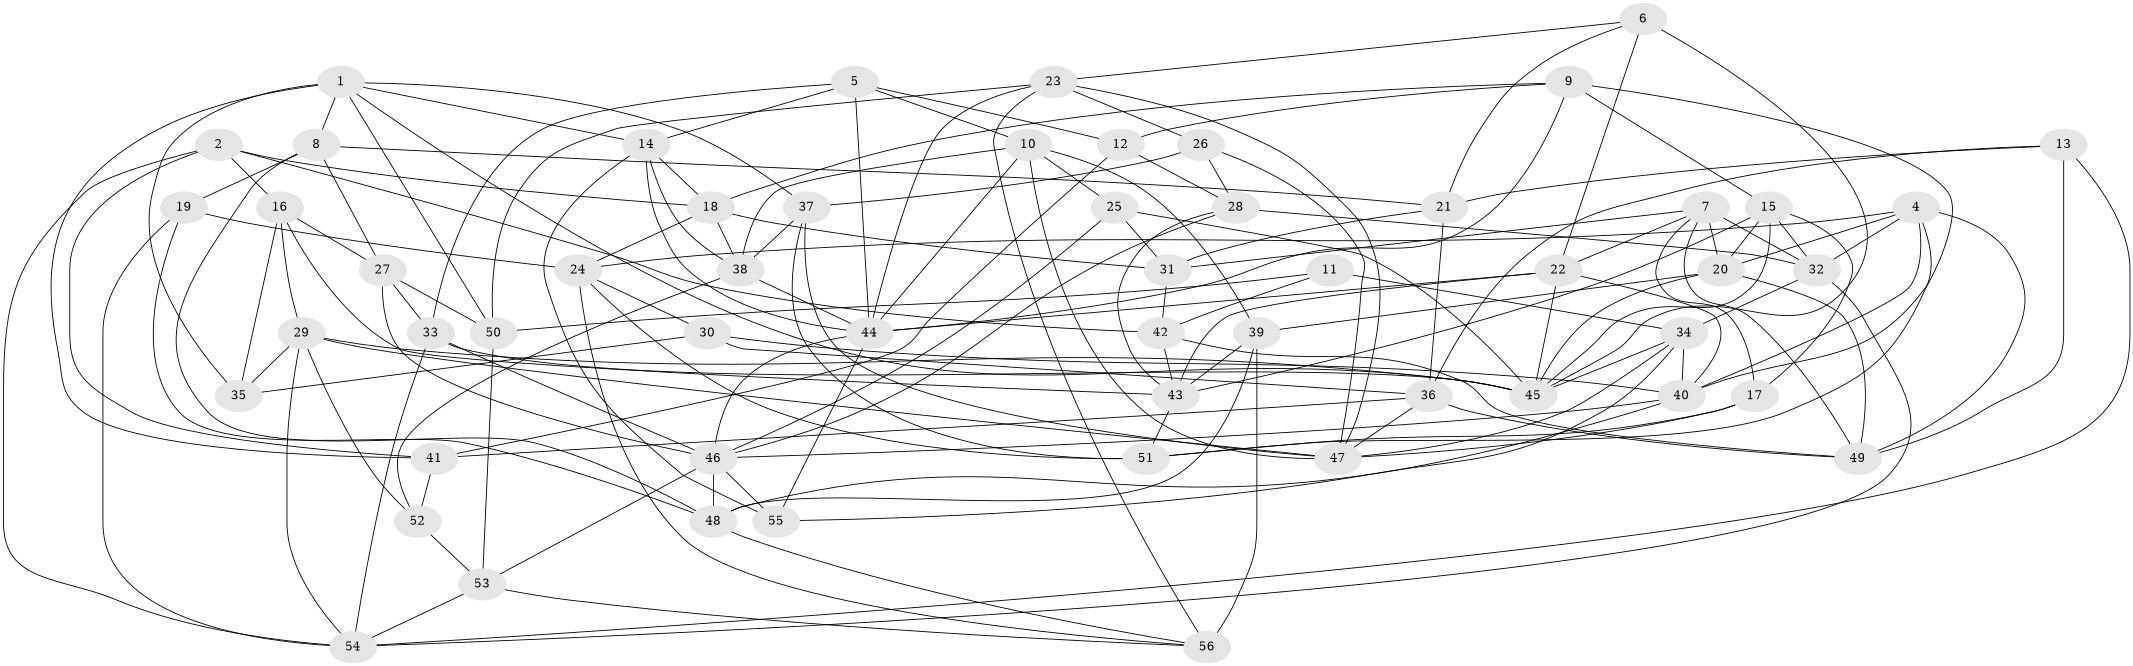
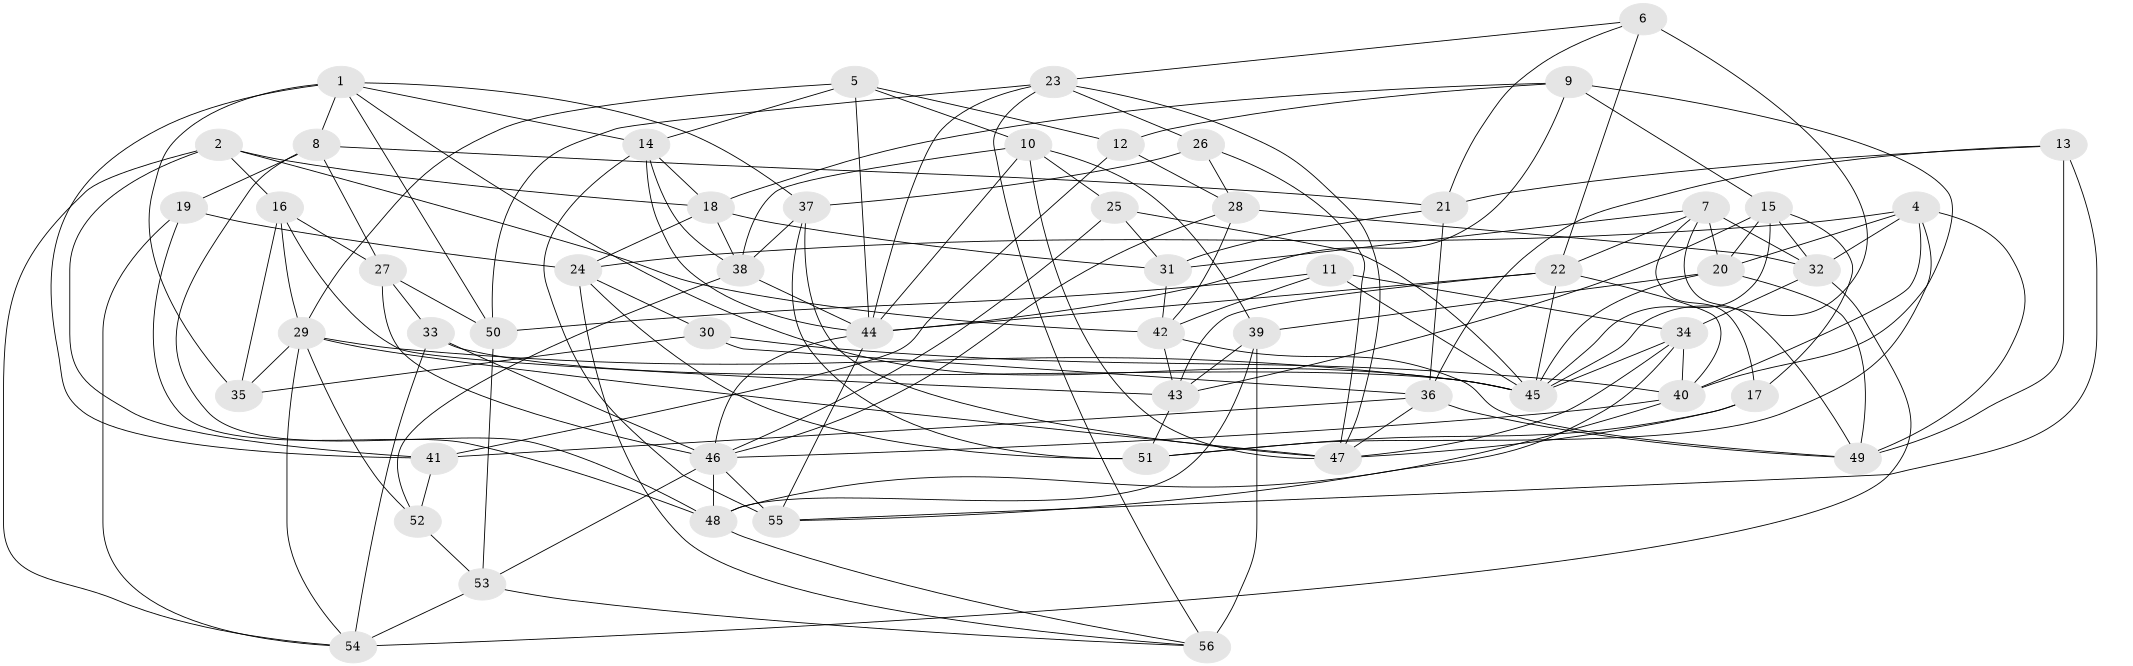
(575, 118) -> (544, 117)
(1122, 280) -> (1206, 274)
none -> (1423, 328)
(1387, 564) -> (1572, 488)
